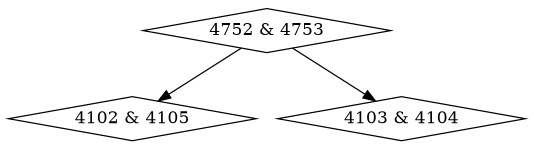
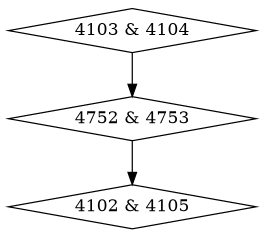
(329, 71) -> (132, 69)
